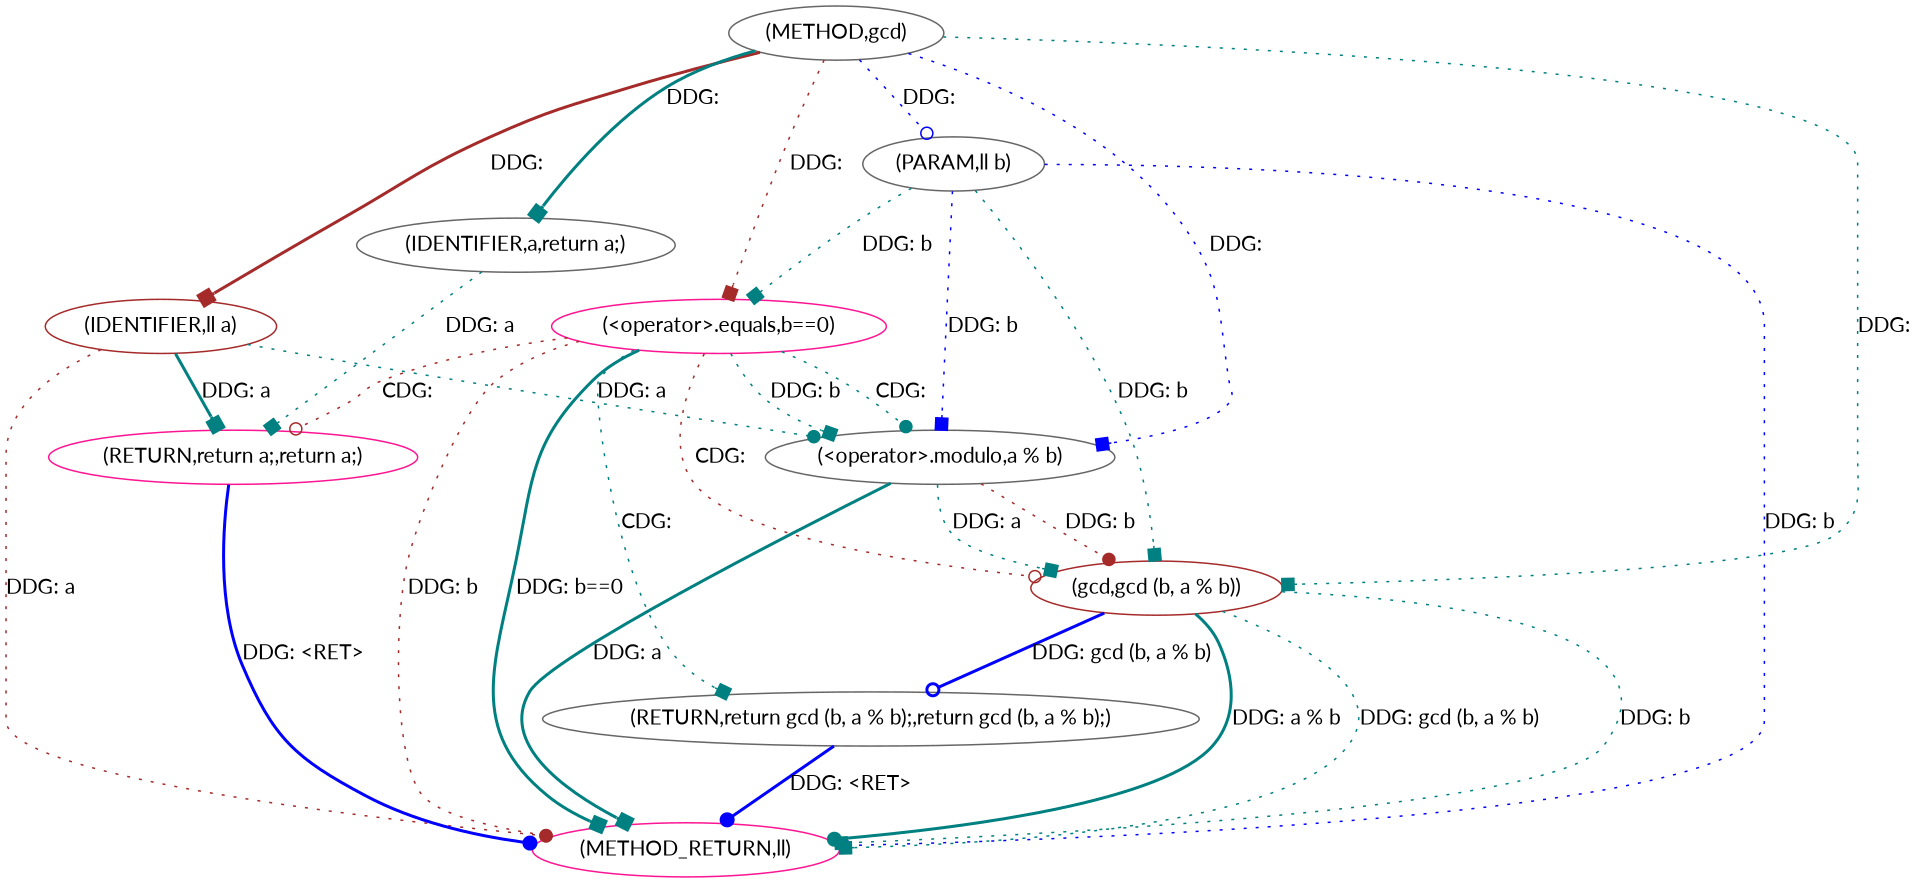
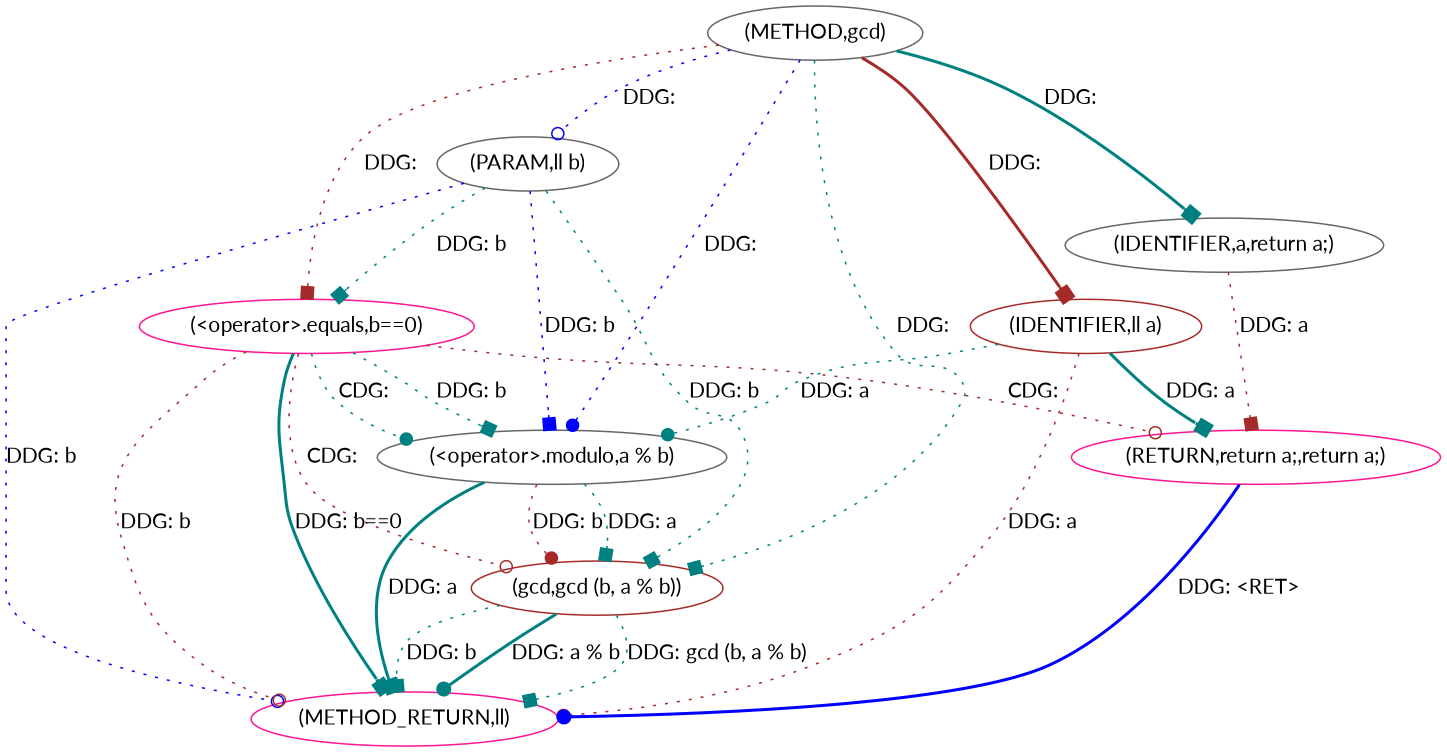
(1178, 219) -> (690, 241)
(381, 347) -> (1239, 344)
(871, 719) -> none
